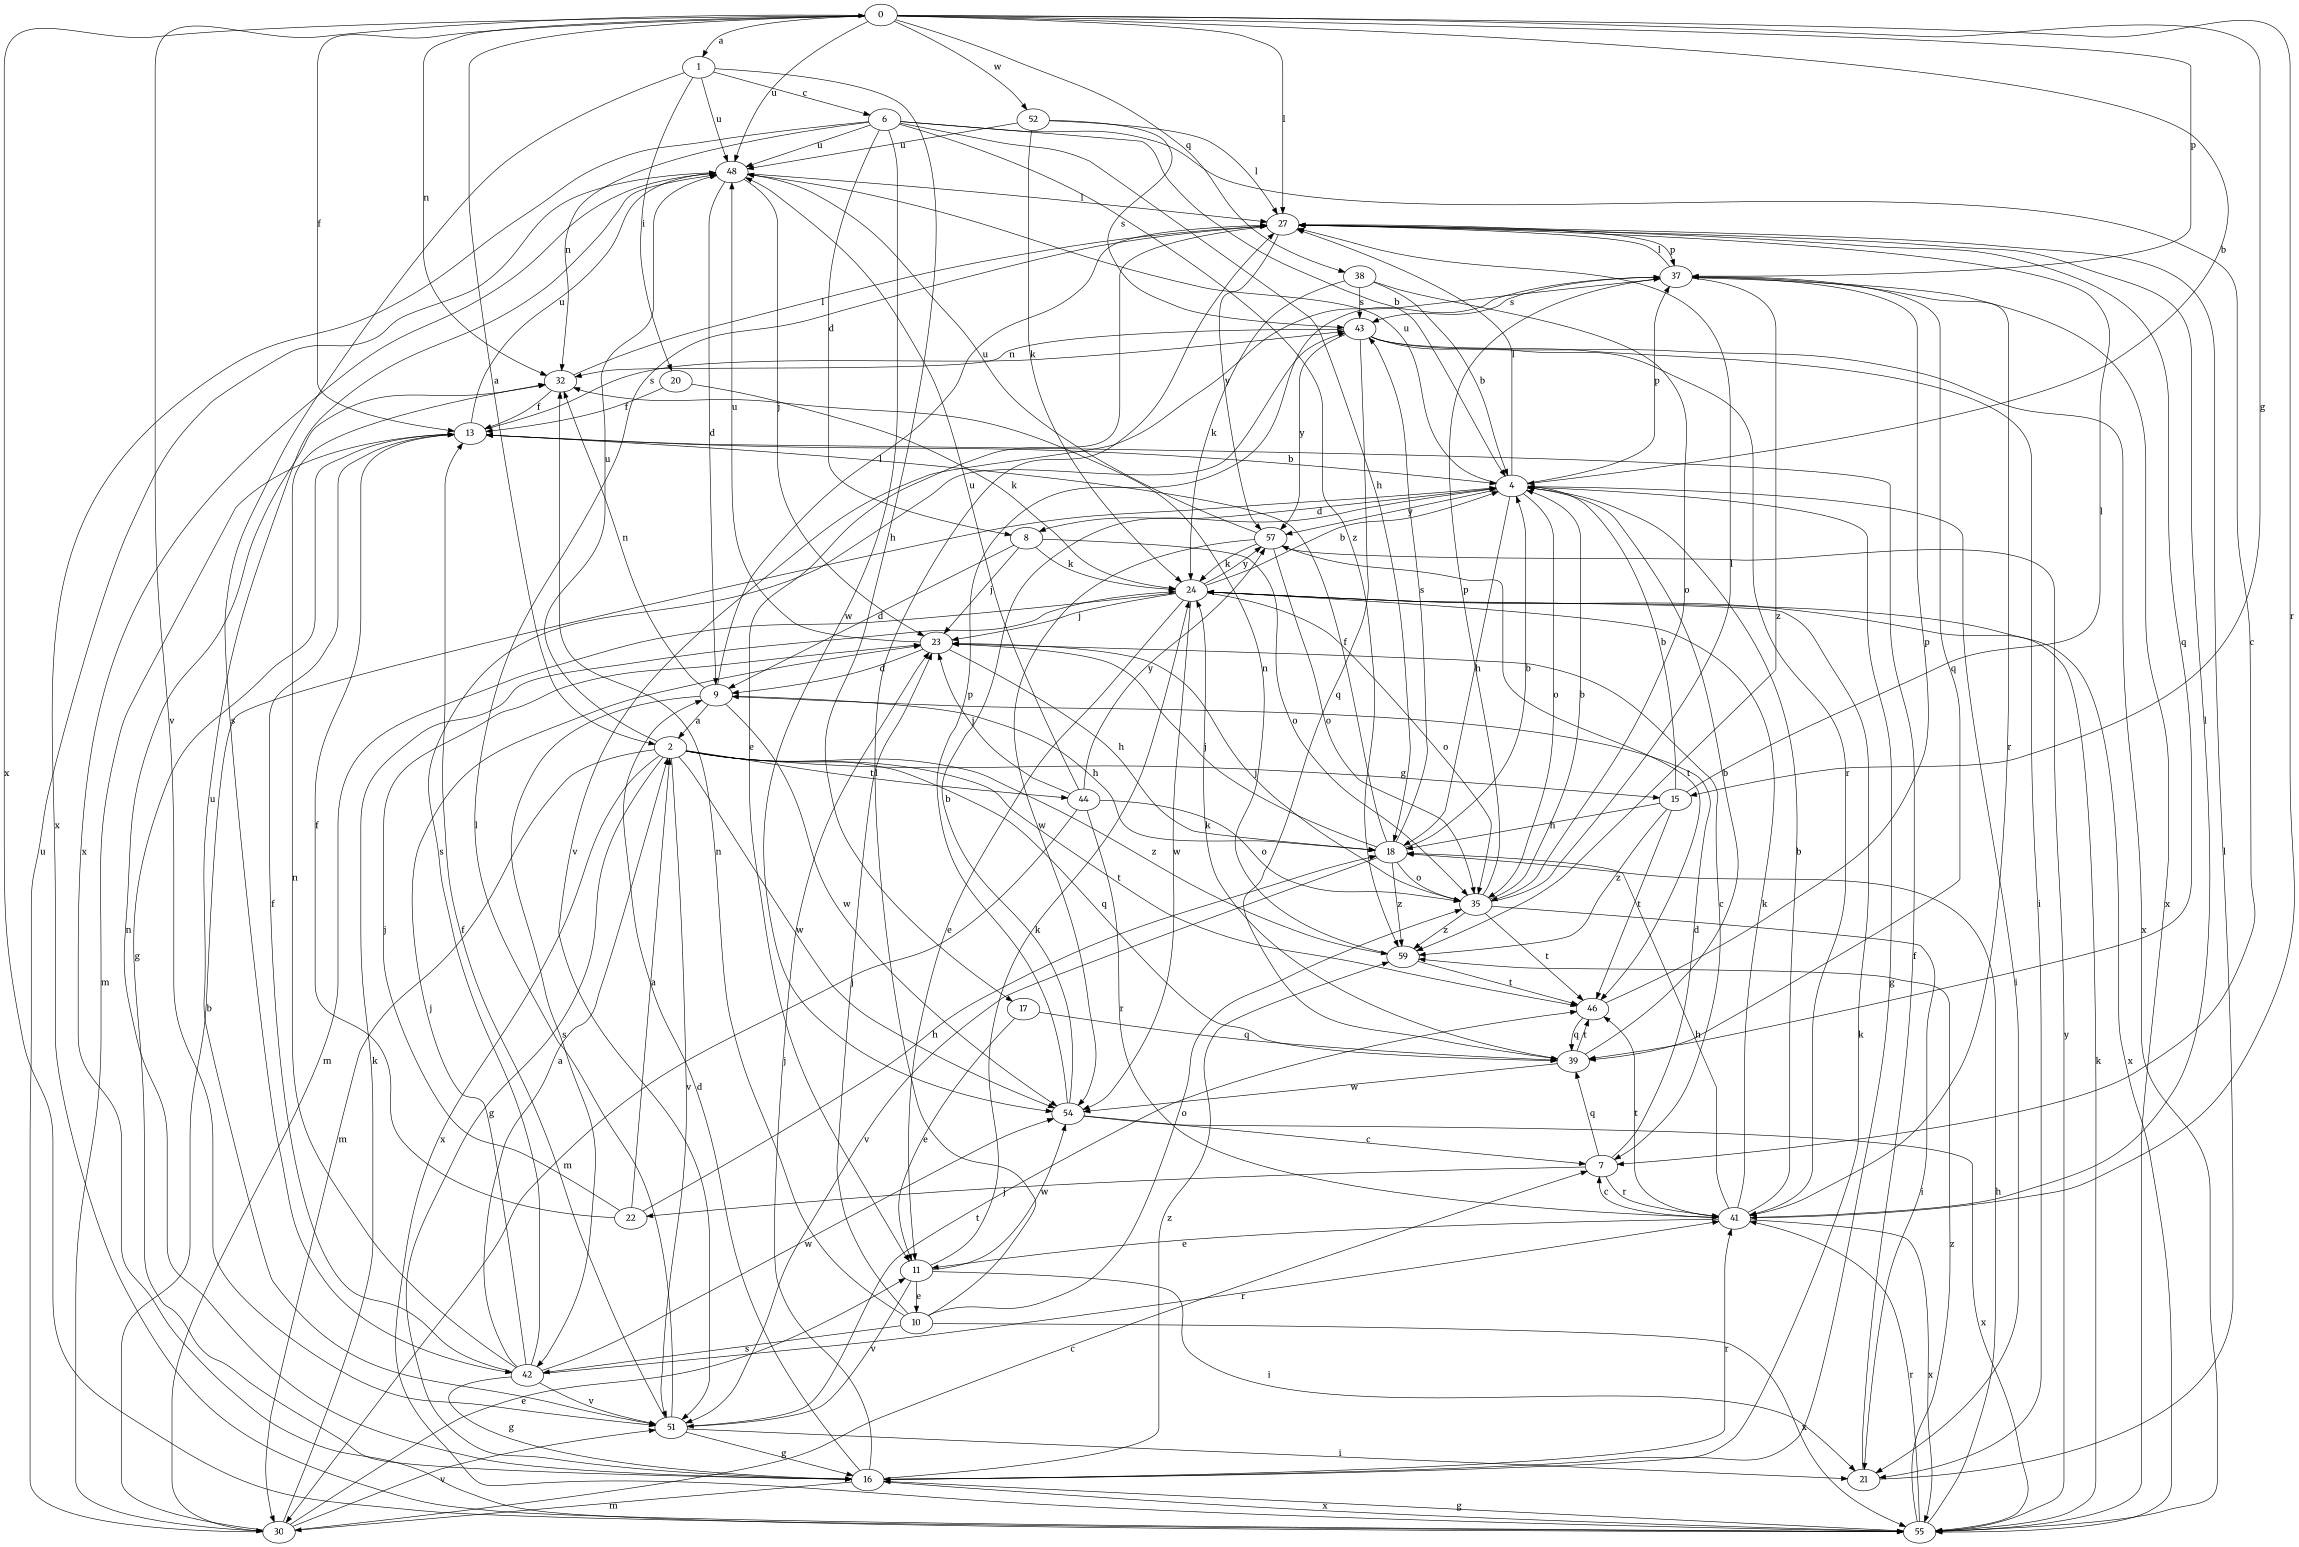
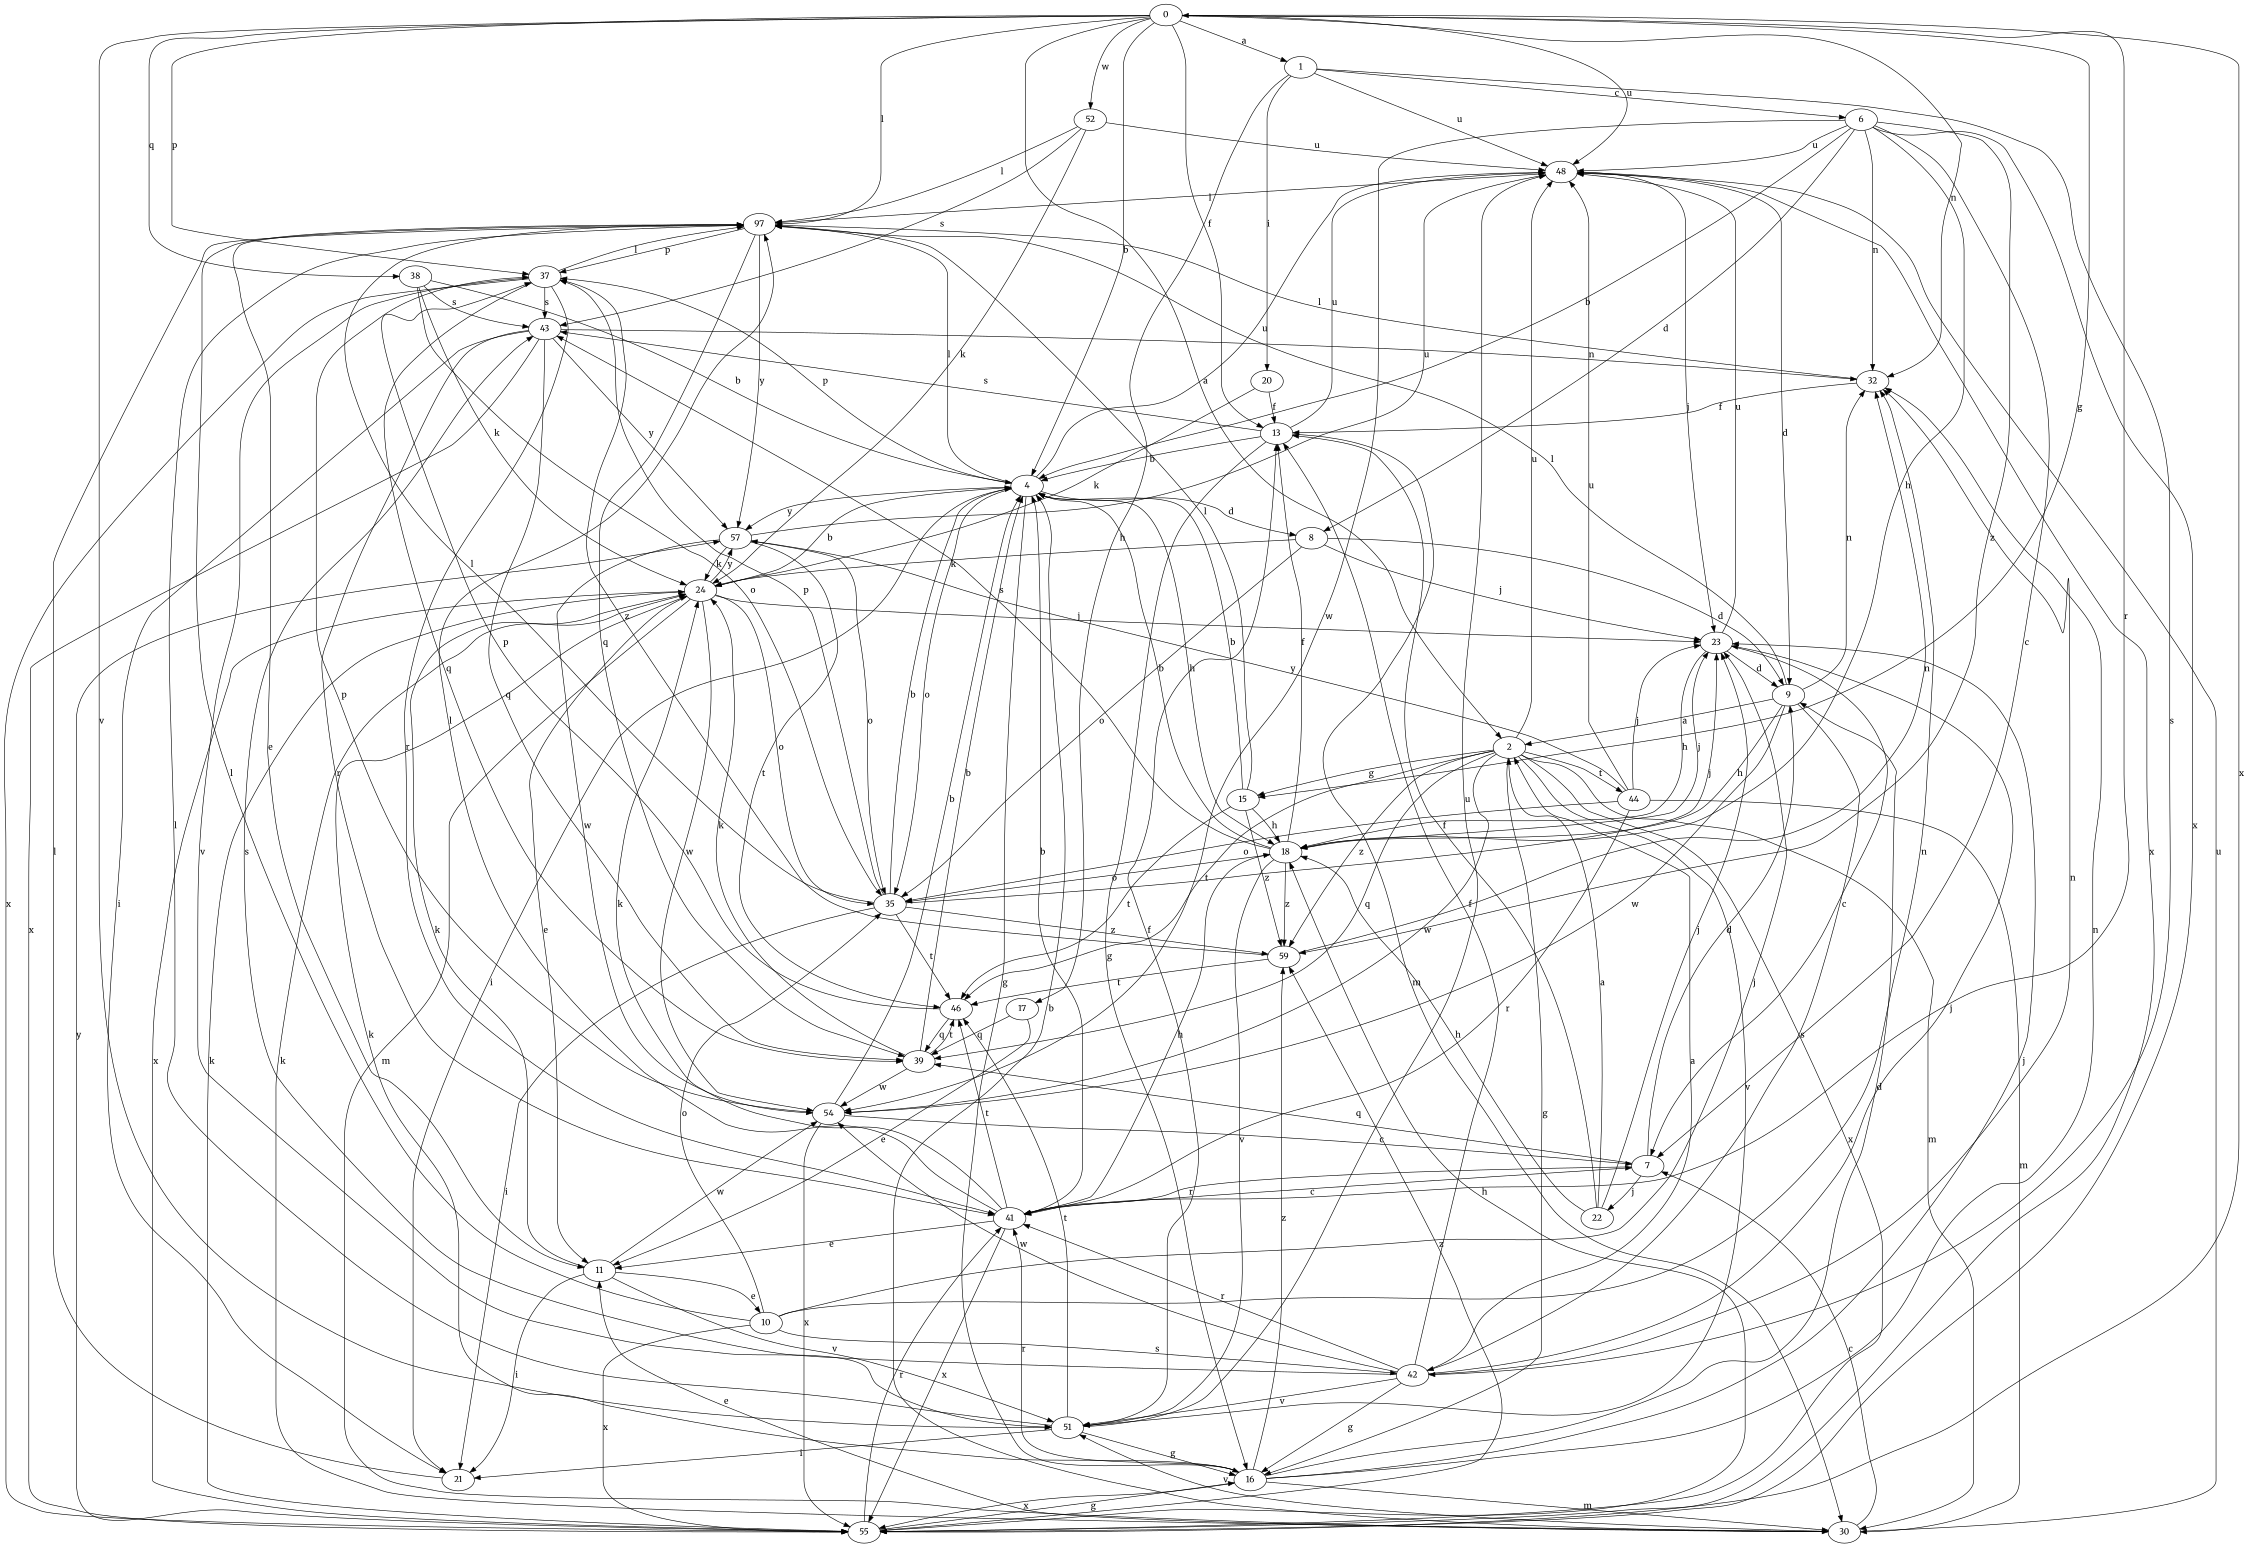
(1283, 224) -> (759, 224)
(1746, 468) -> none
(1773, 673) -> (738, 789)
